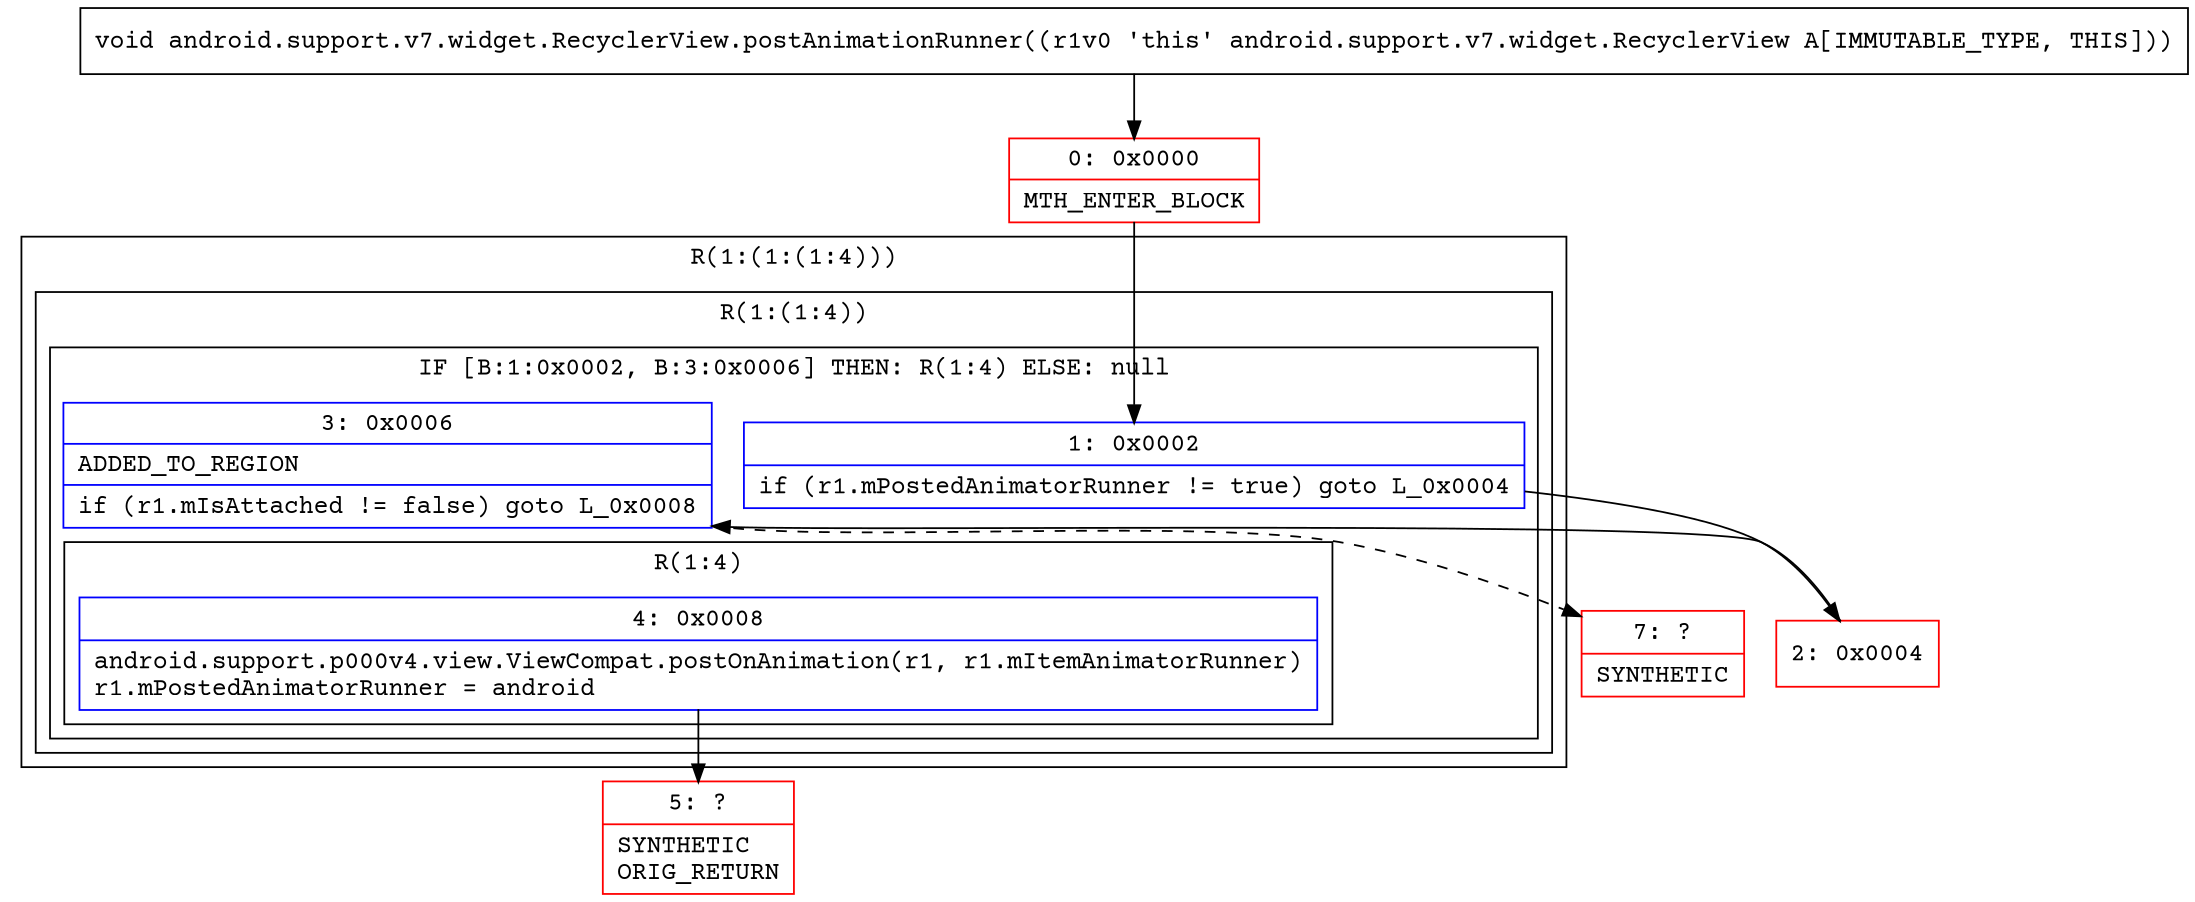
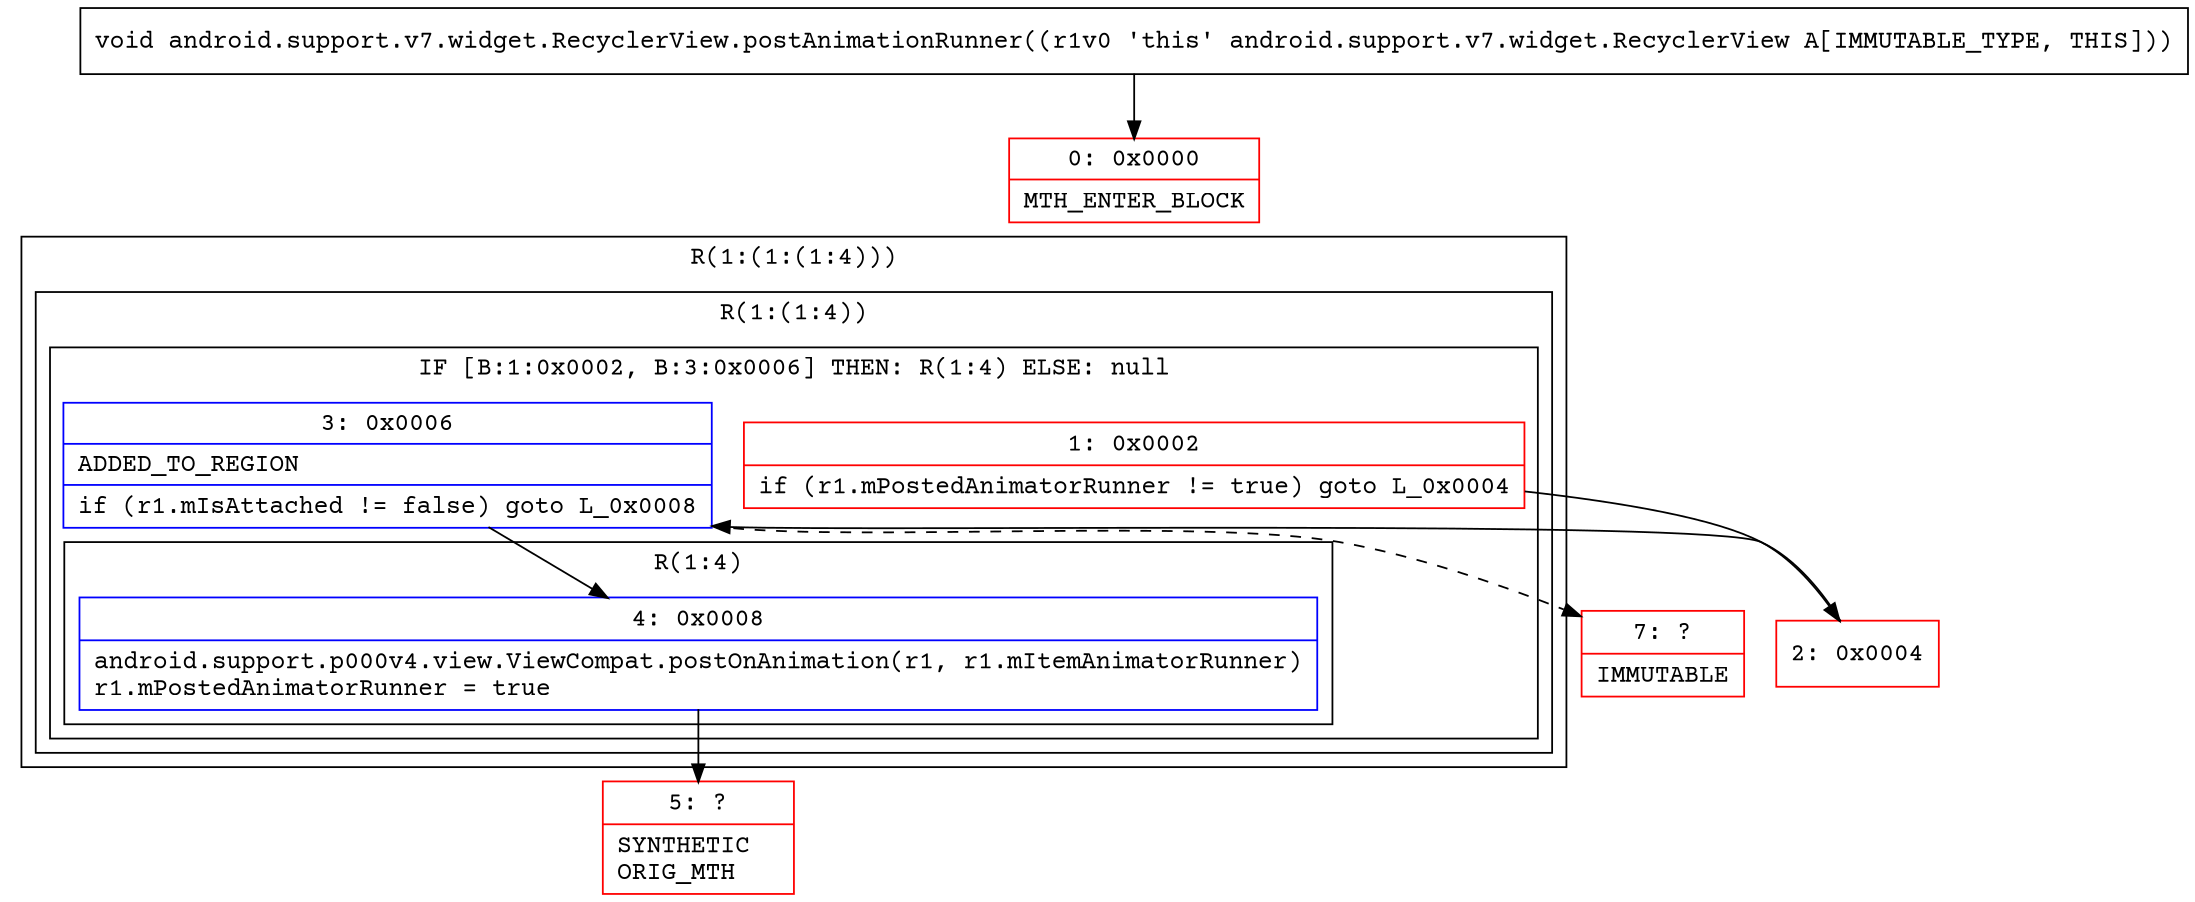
(1134, 313) -> none
(1134, 465) -> (1134, 465)
none -> (540, 558)
(1663, 674) -> (1663, 674)
(345, 688) -> (322, 688)
(698, 872) -> (677, 872)
